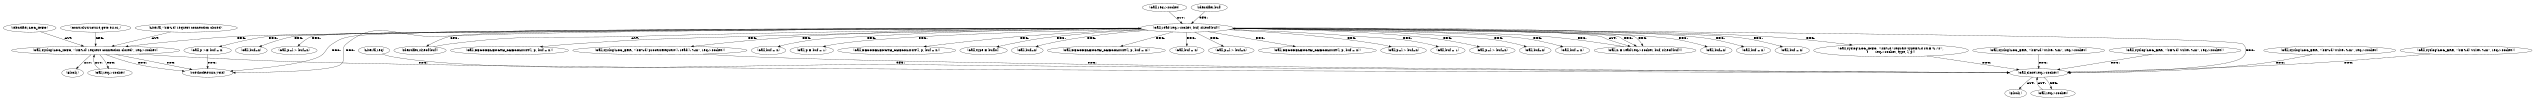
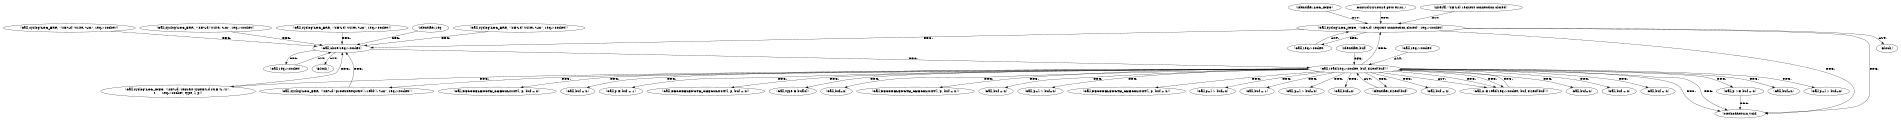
(1832, 34) -> (839, 58)
(374, 50) -> (431, 28)
